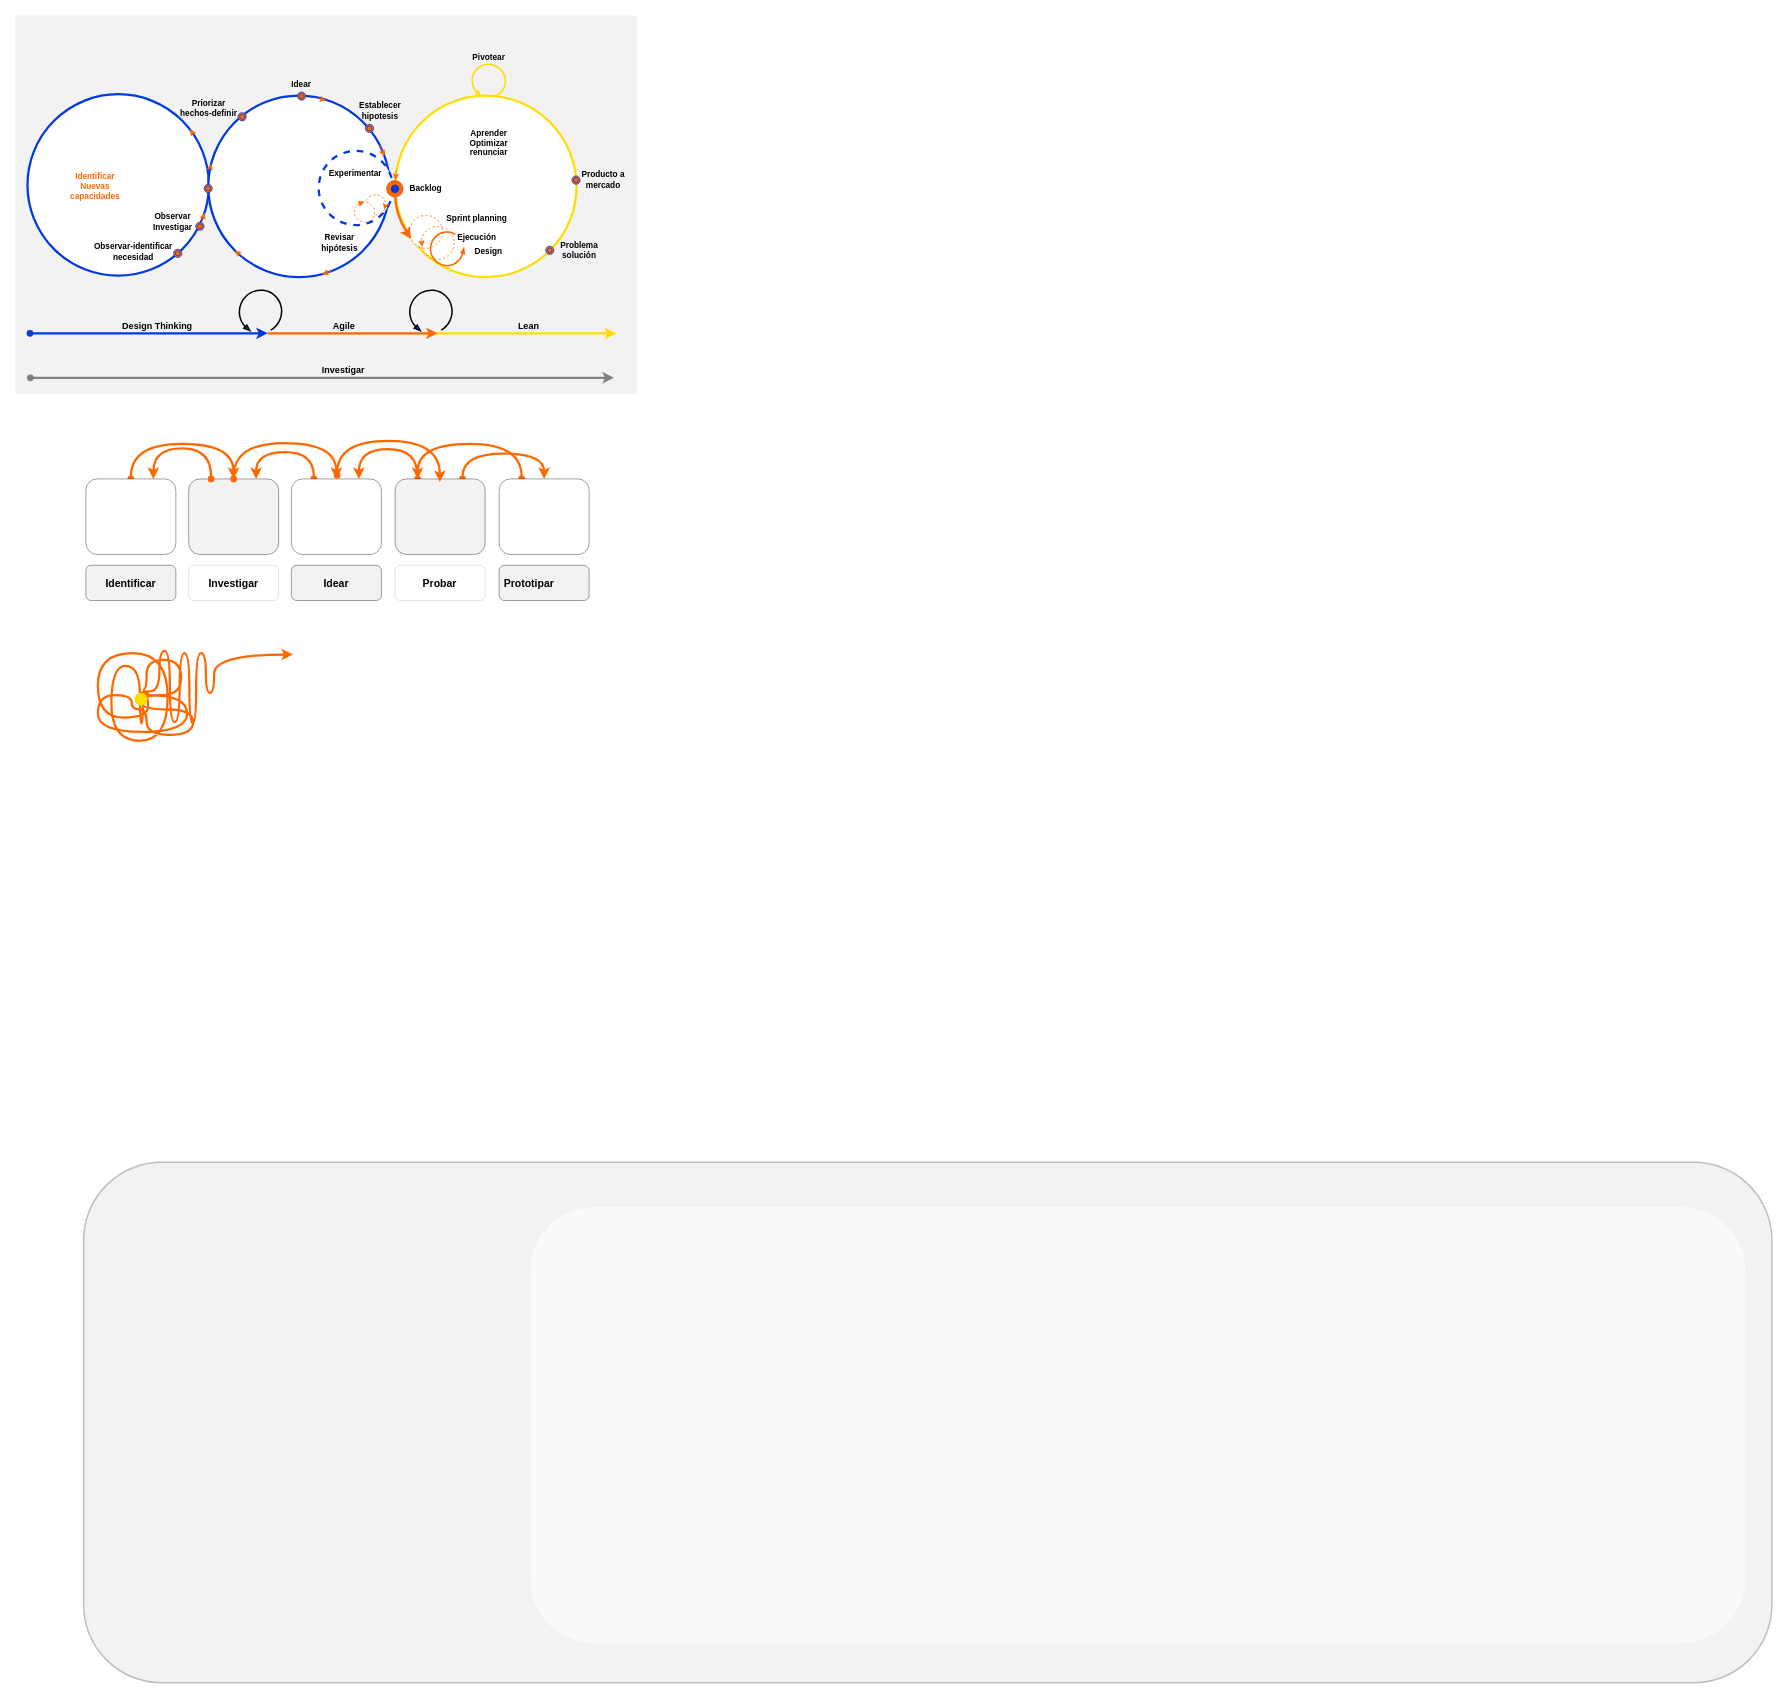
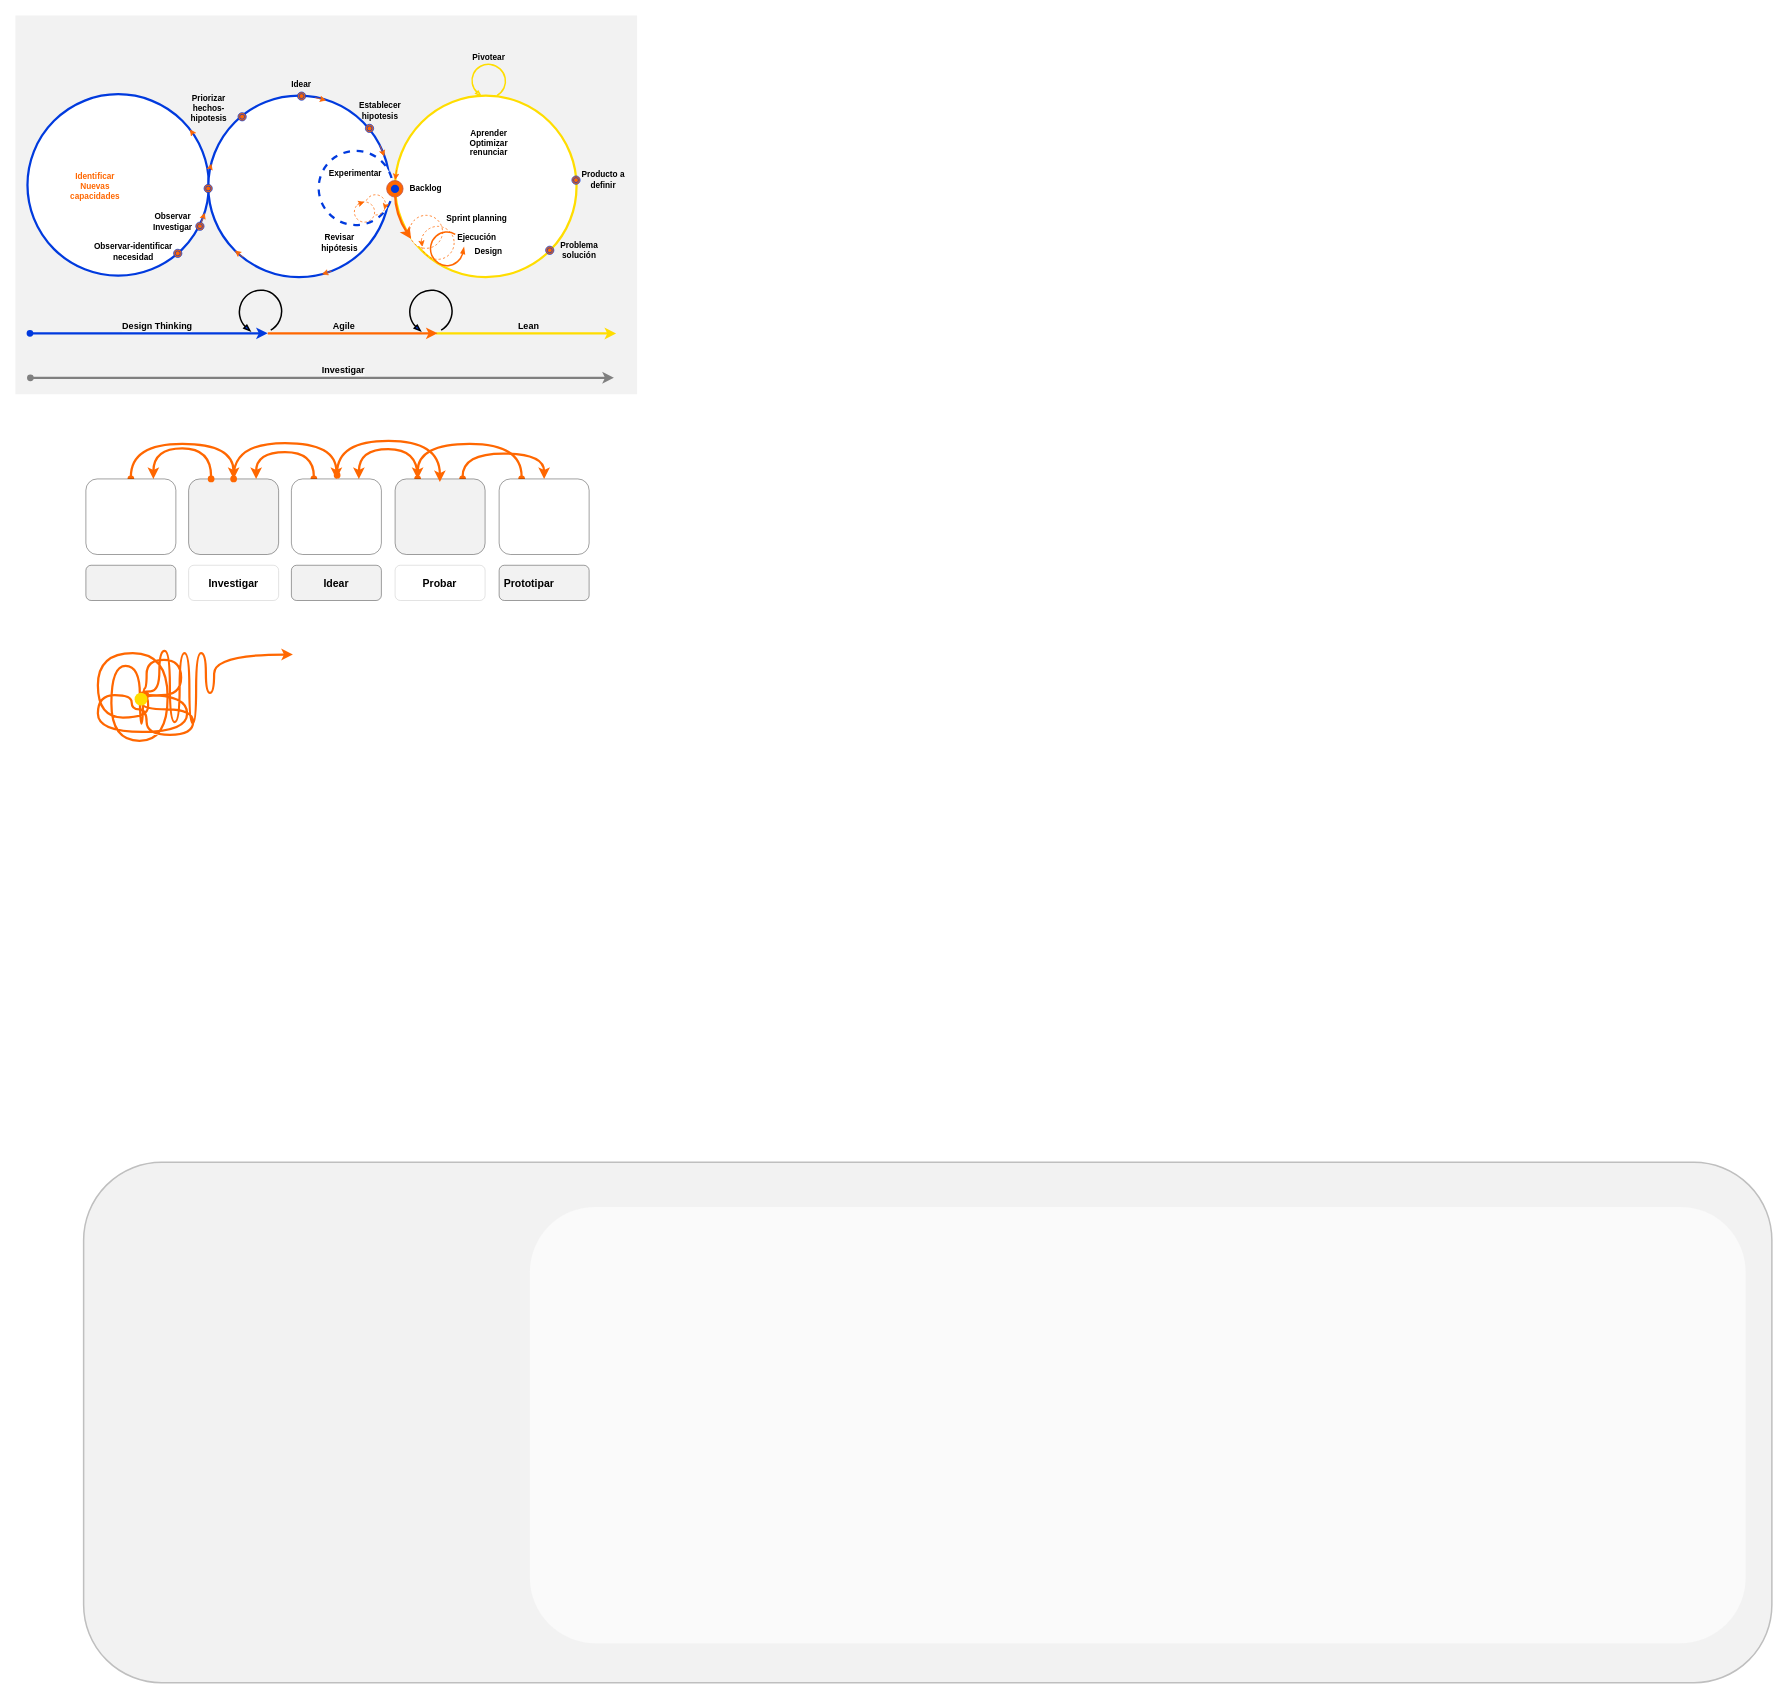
(209, 108) -> (209, 108)
(603, 180) -> (603, 180)
(131, 583) -> none
